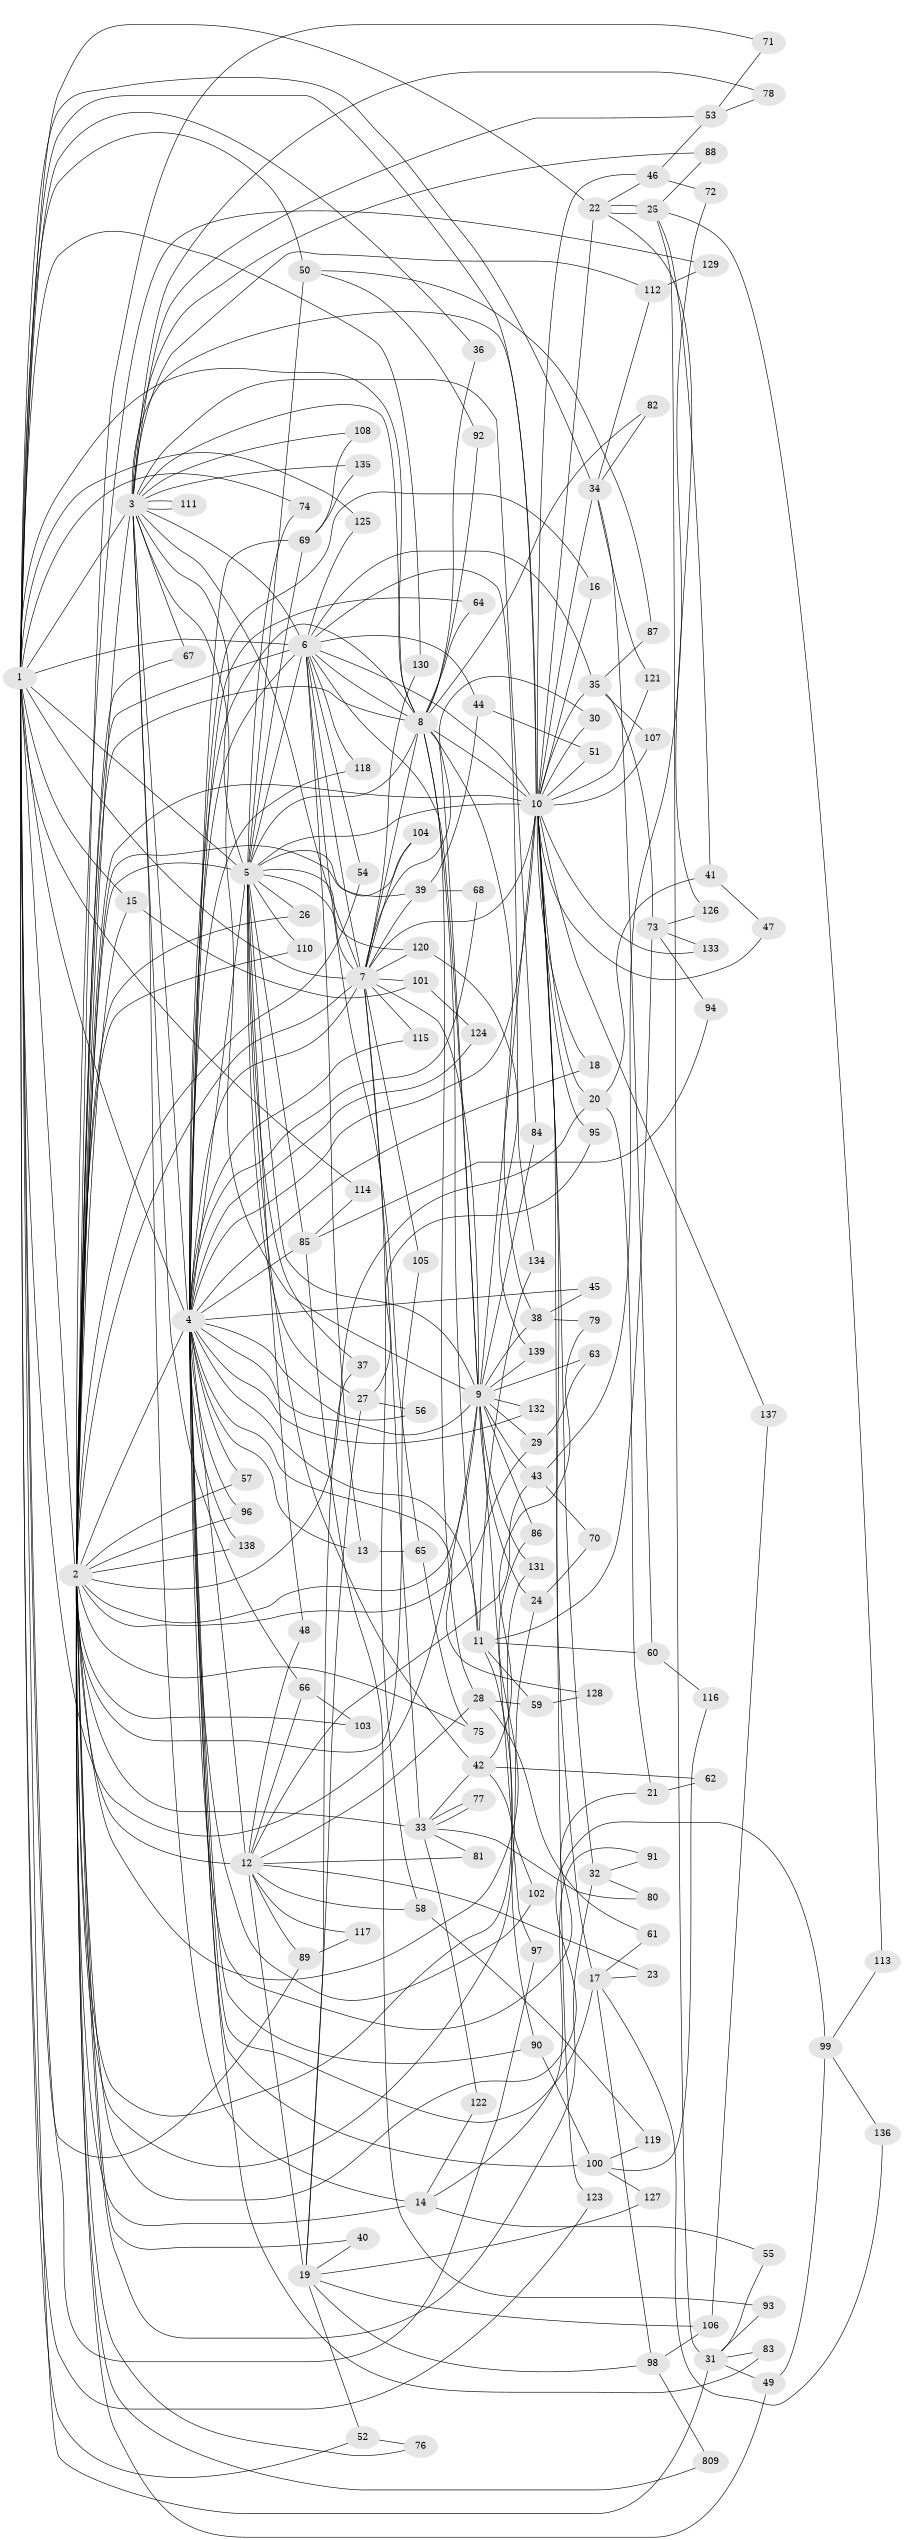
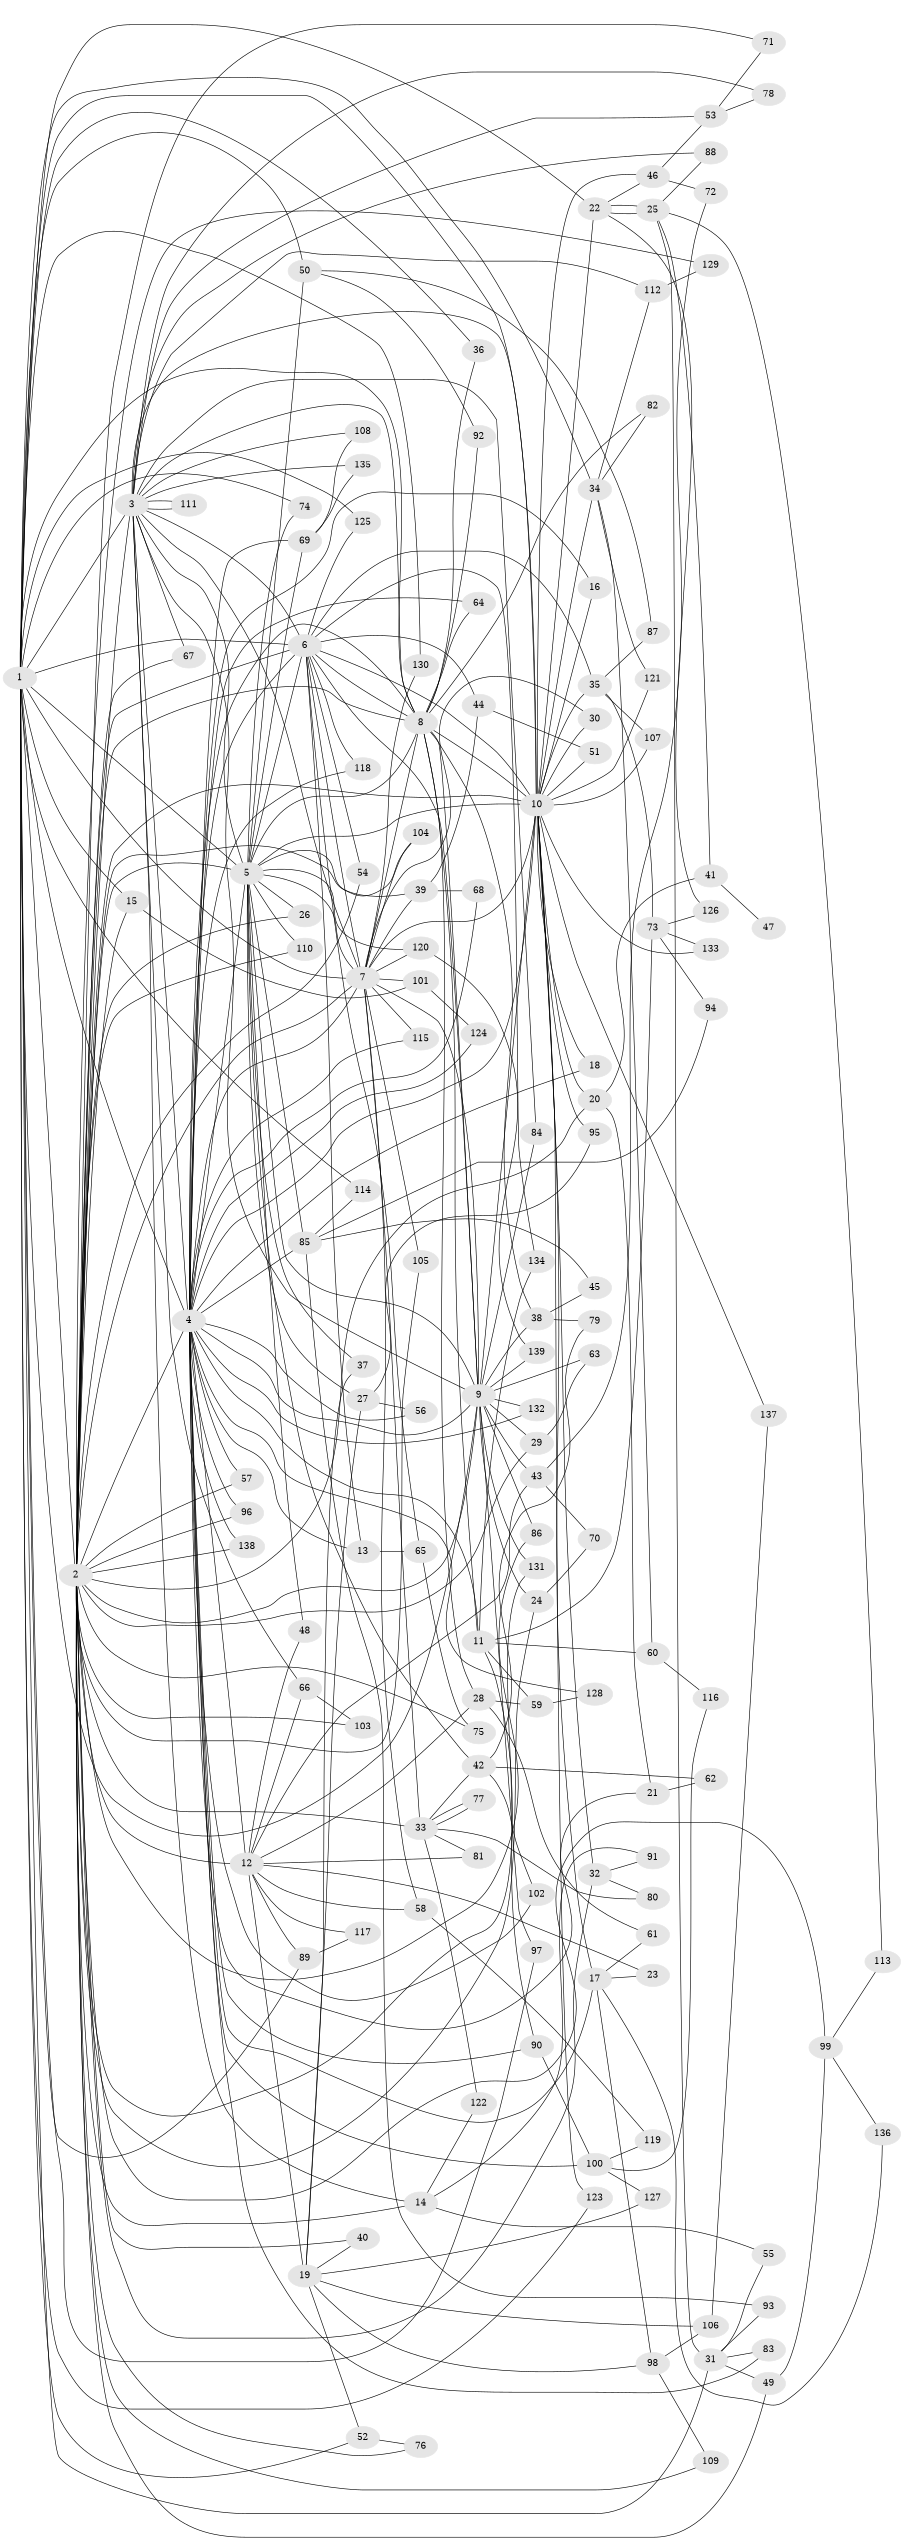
(610, 960) -> none
(373, 1306) -> (484, 1220)
(711, 2462) -> (711, 2462)
